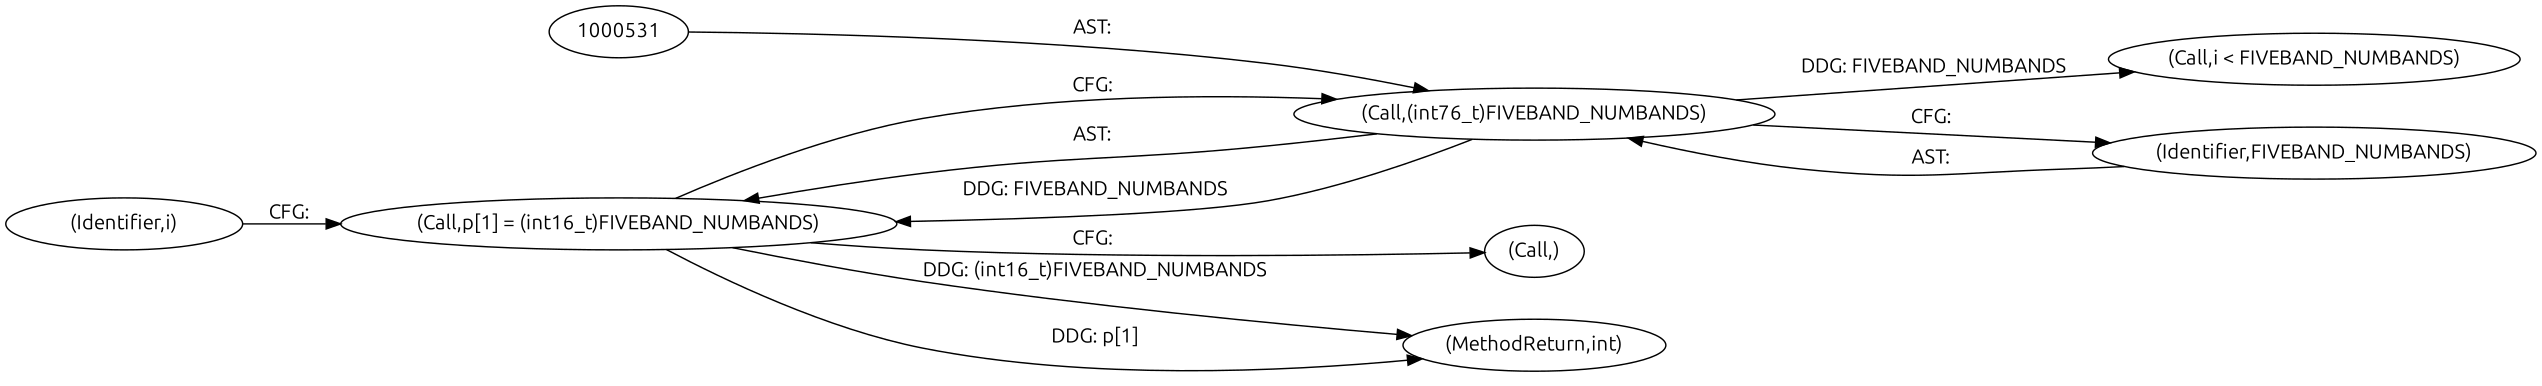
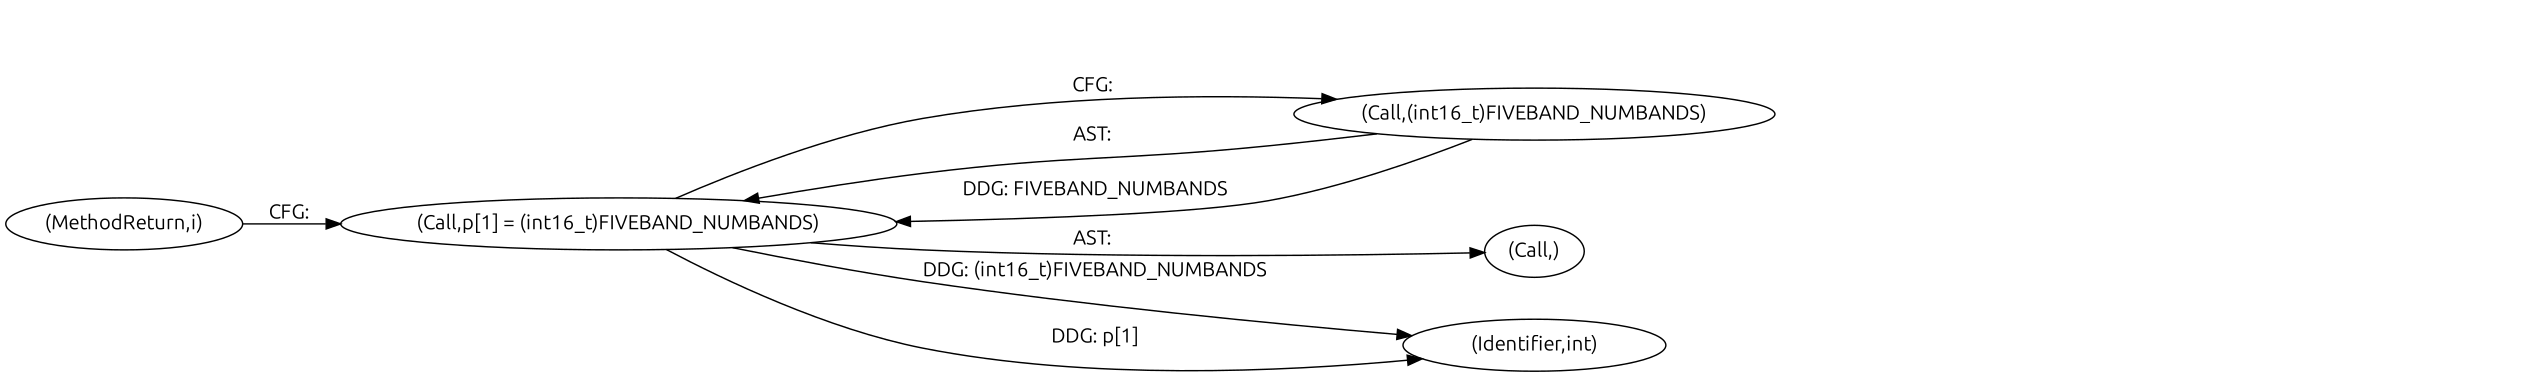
(619, 32) -> none
(2314, 59) -> none
(1534, 114) -> (1534, 114)
(2314, 153) -> none
(124, 224) -> (124, 224)
(1095, 239) -> (1095, 239)
(1534, 345) -> (1534, 345)
